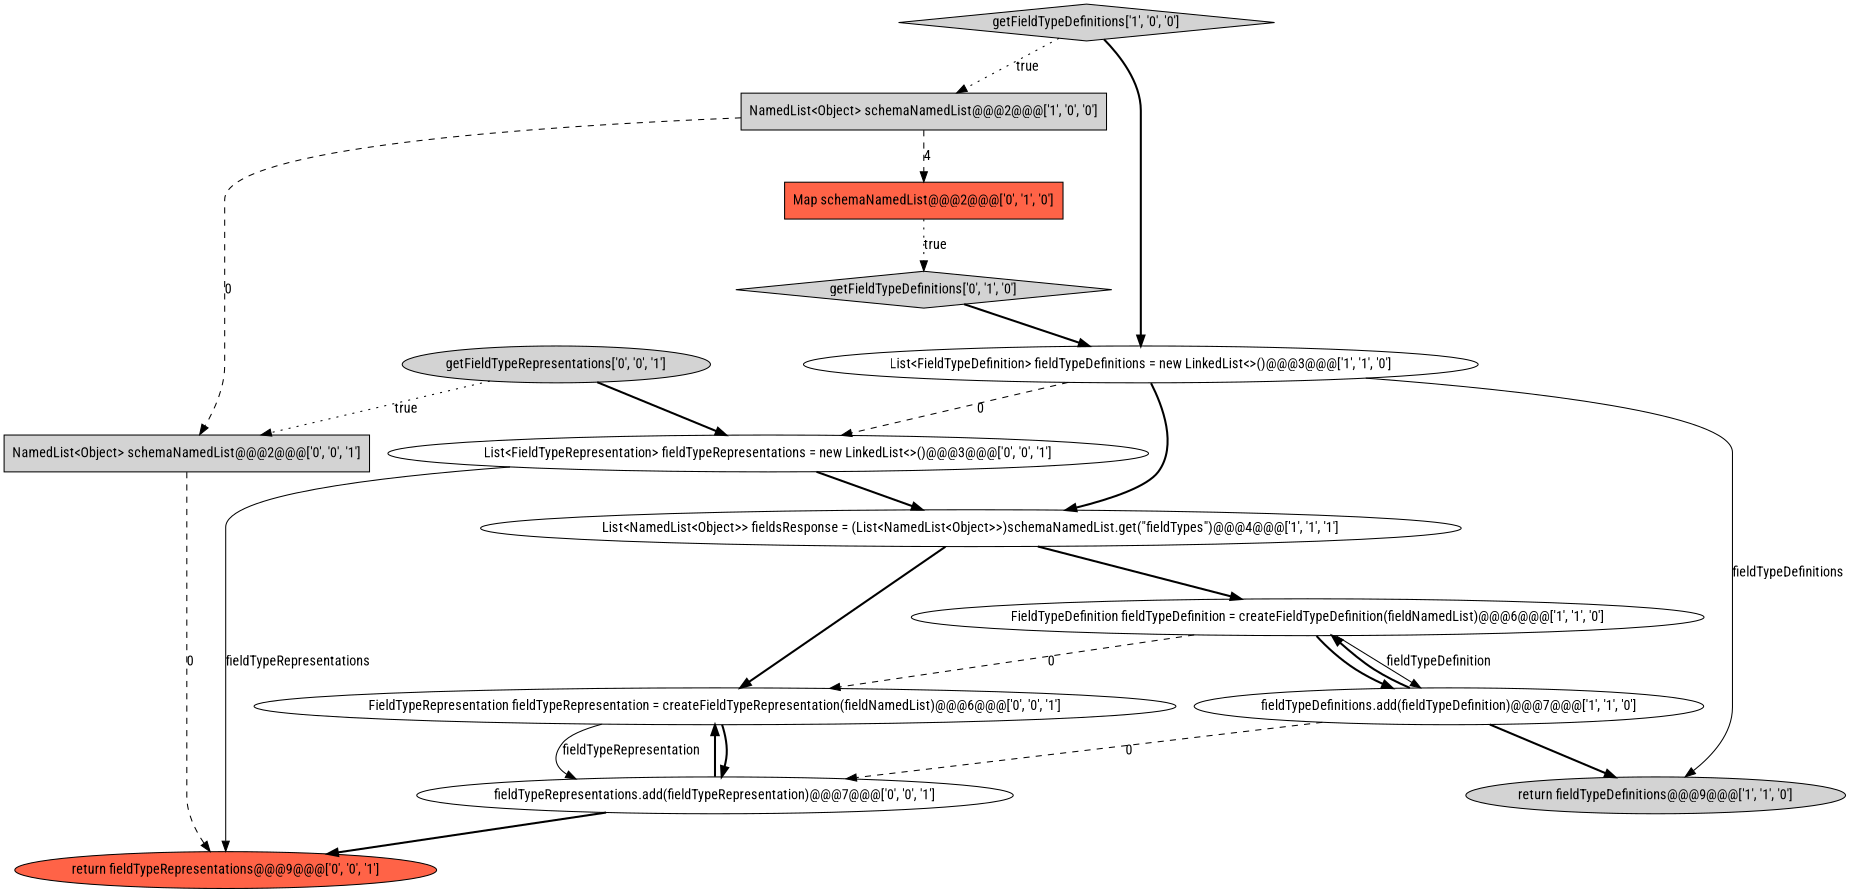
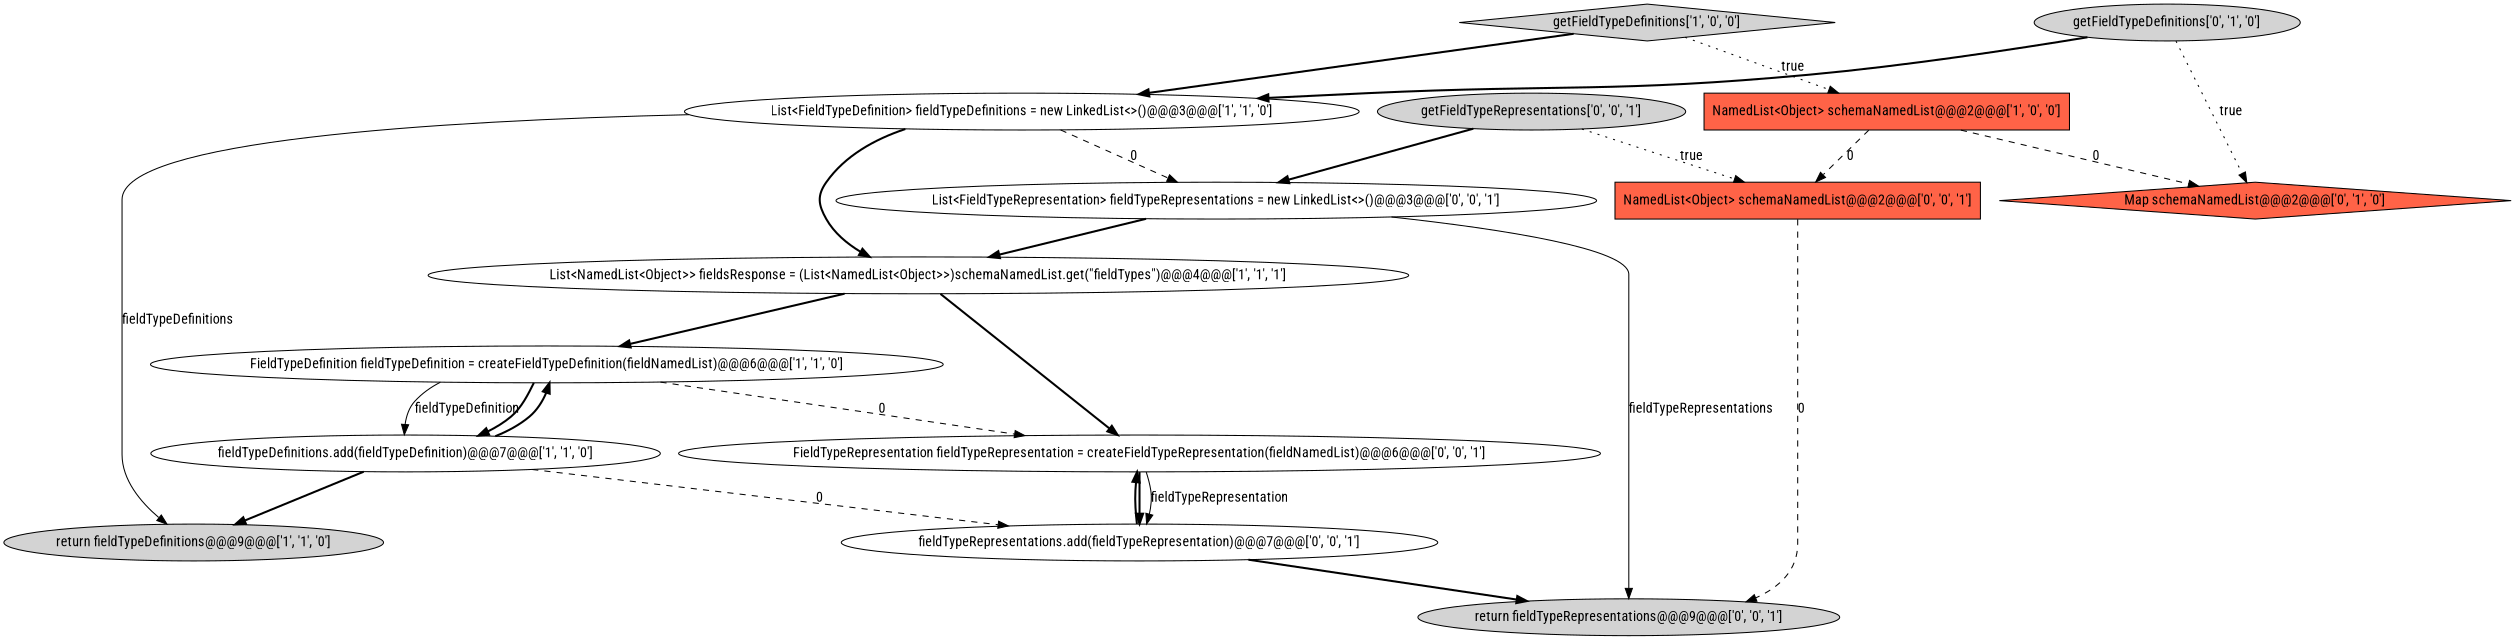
(924, 112) -> (1887, 112)
(927, 156) -> (2096, 156)
(924, 201) -> (2255, 201)
(924, 240) -> (2209, 107)
(924, 290) -> (2167, 23)
(187, 453) -> (1798, 201)
(226, 870) -> (1629, 617)
